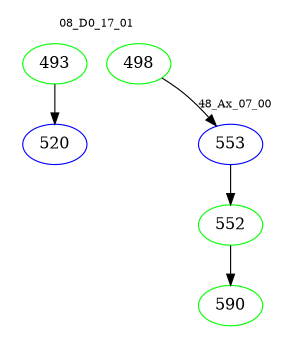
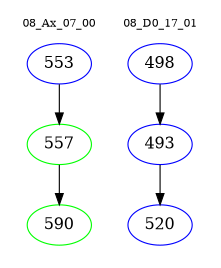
(55, 64) -> (160, 144)
(139, 64) -> (160, 64)
(197, 105) -> (160, 99)
(235, 105) -> (59, 24)
(231, 225) -> (59, 144)
